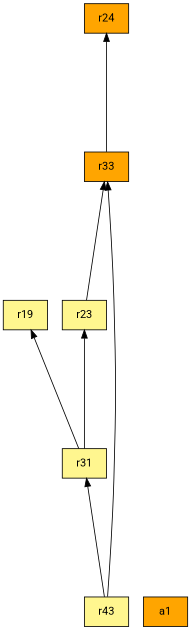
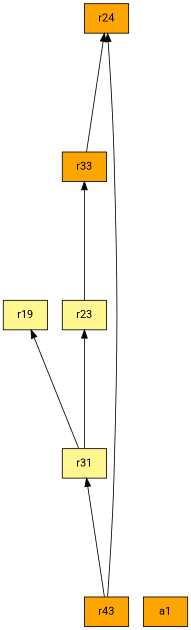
(116, 393) -> (117, 319)
(107, 612) -> (107, 612)
